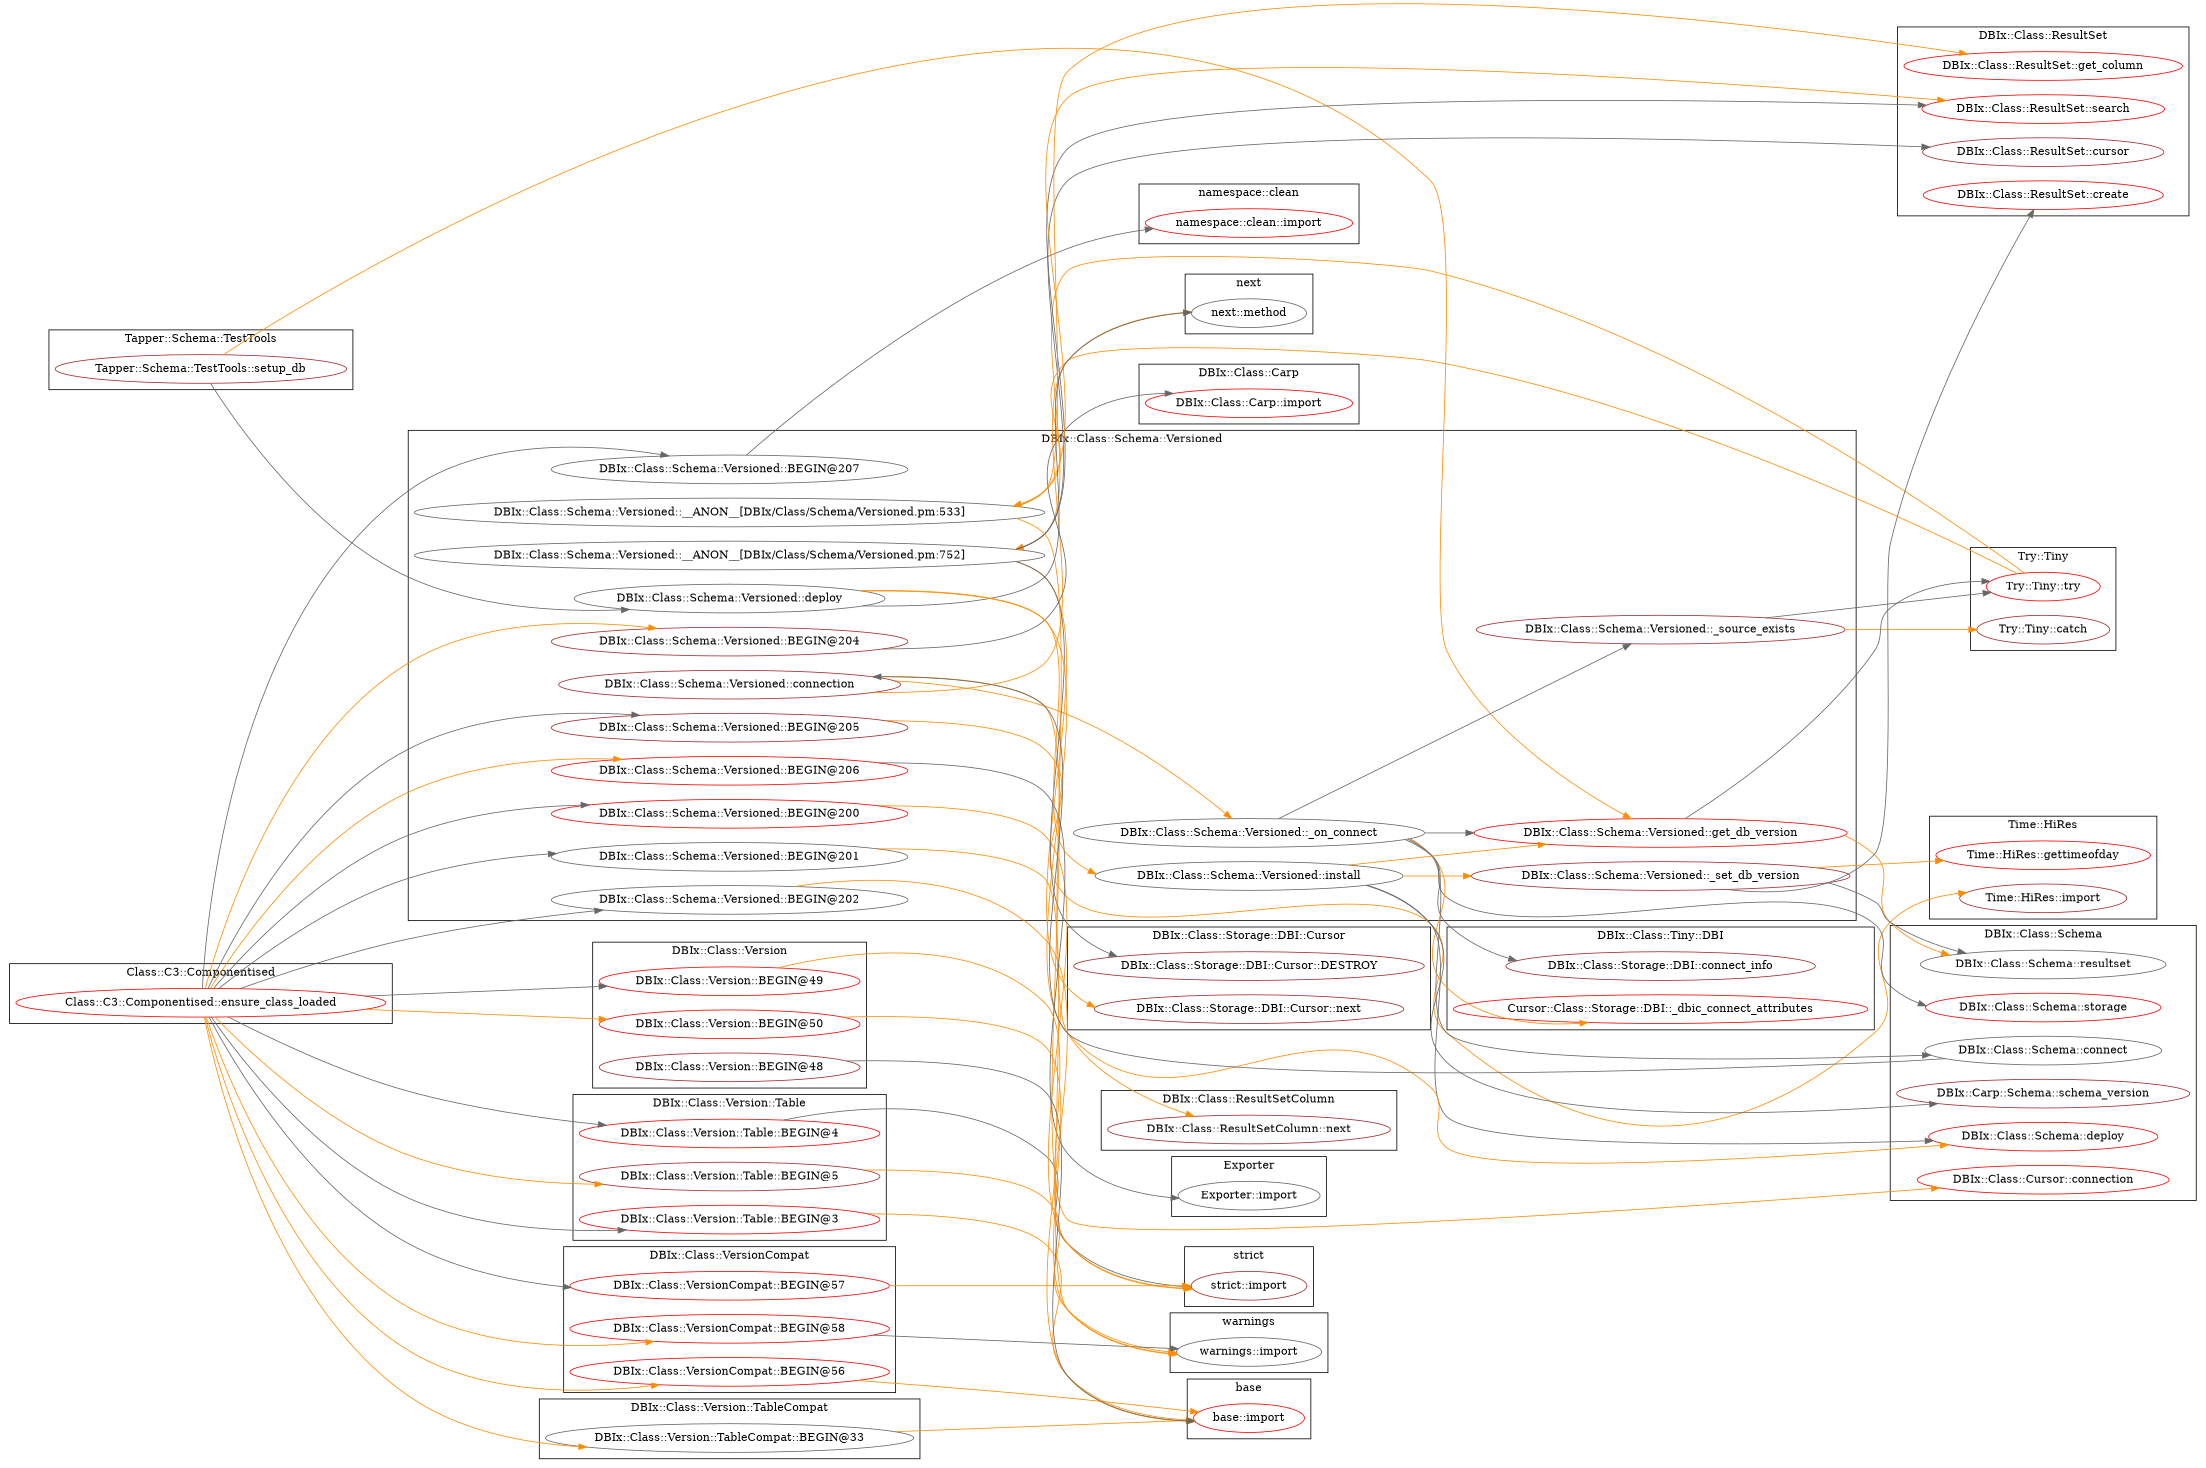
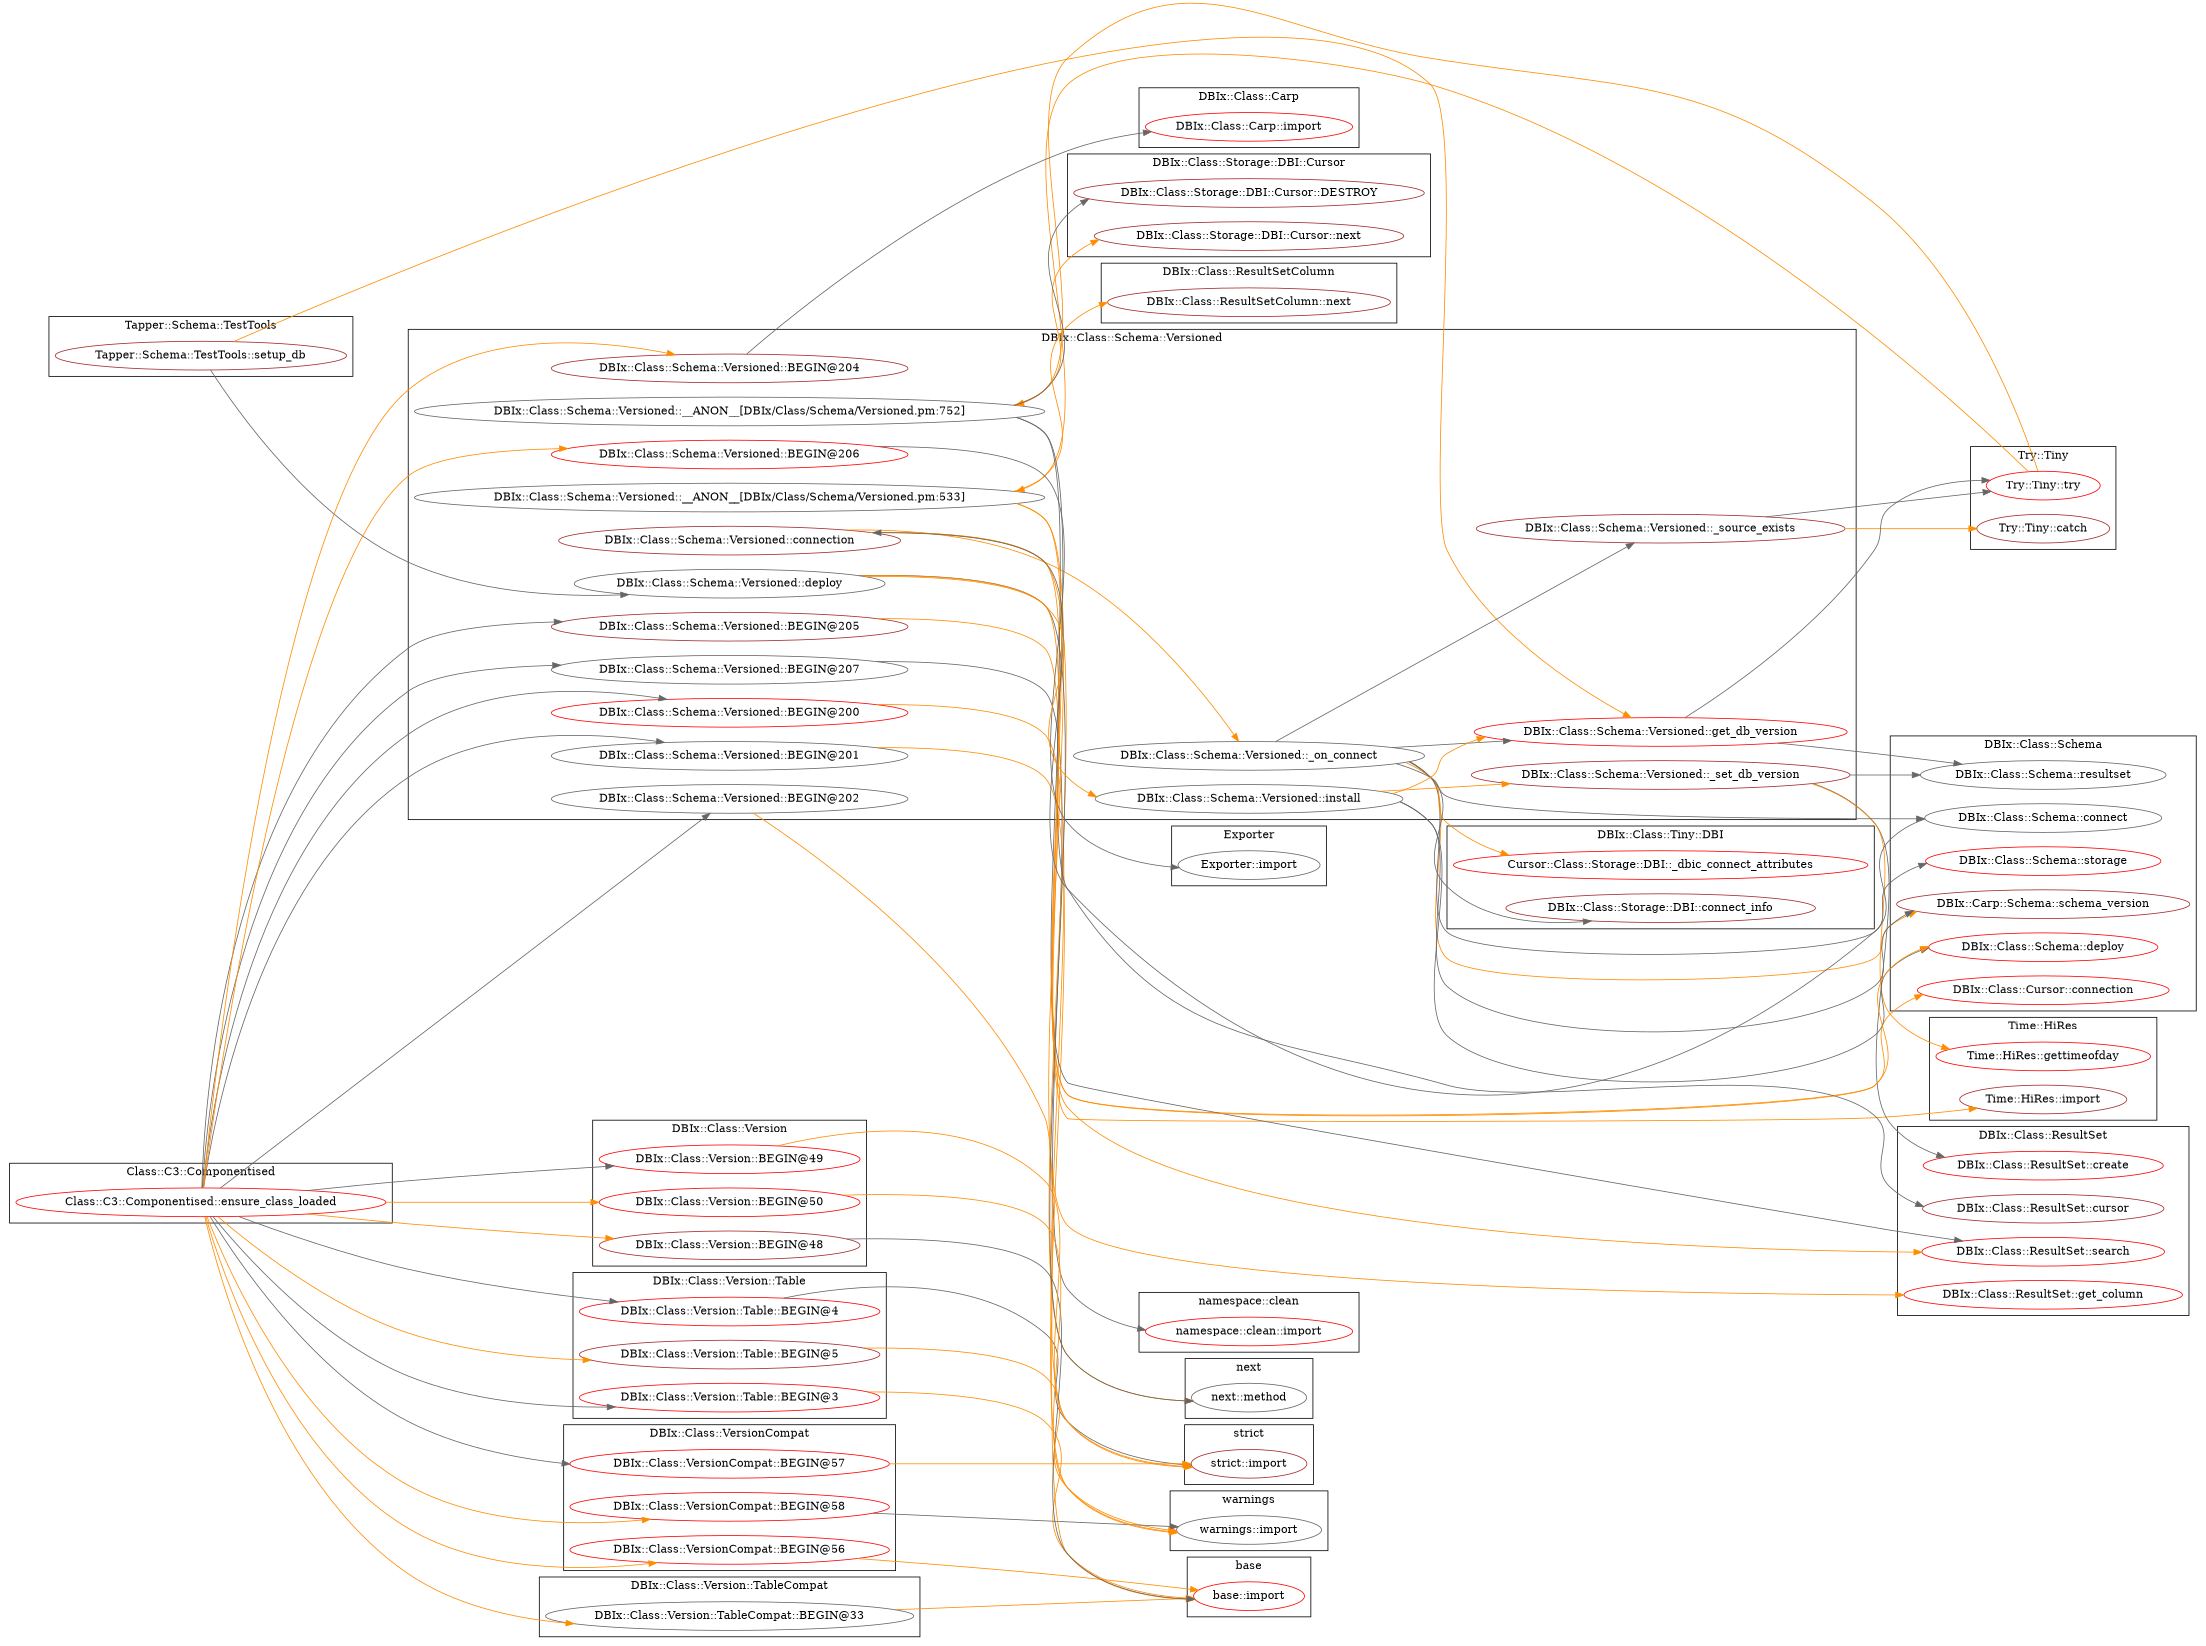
(1882, 901) -> (1866, 752)
none -> (1585, 979)
none -> (456, 1228)
